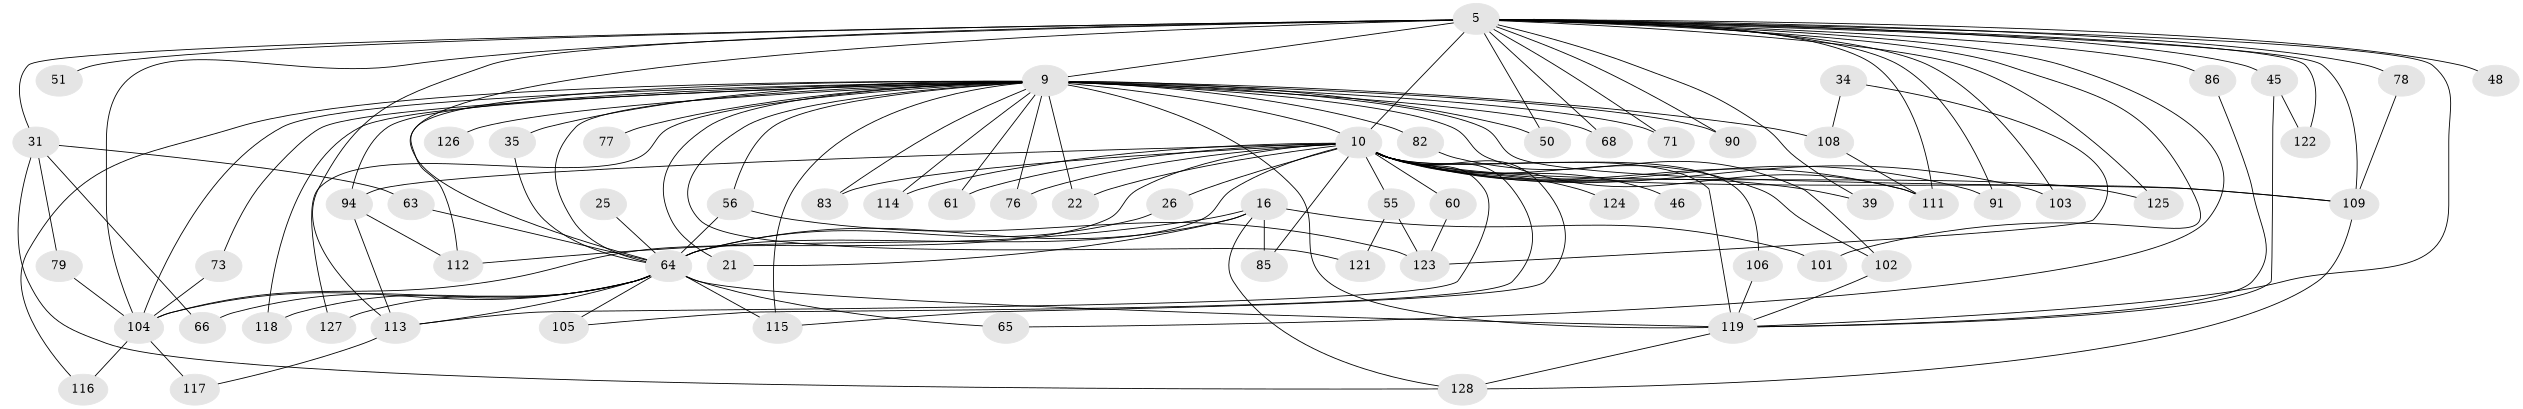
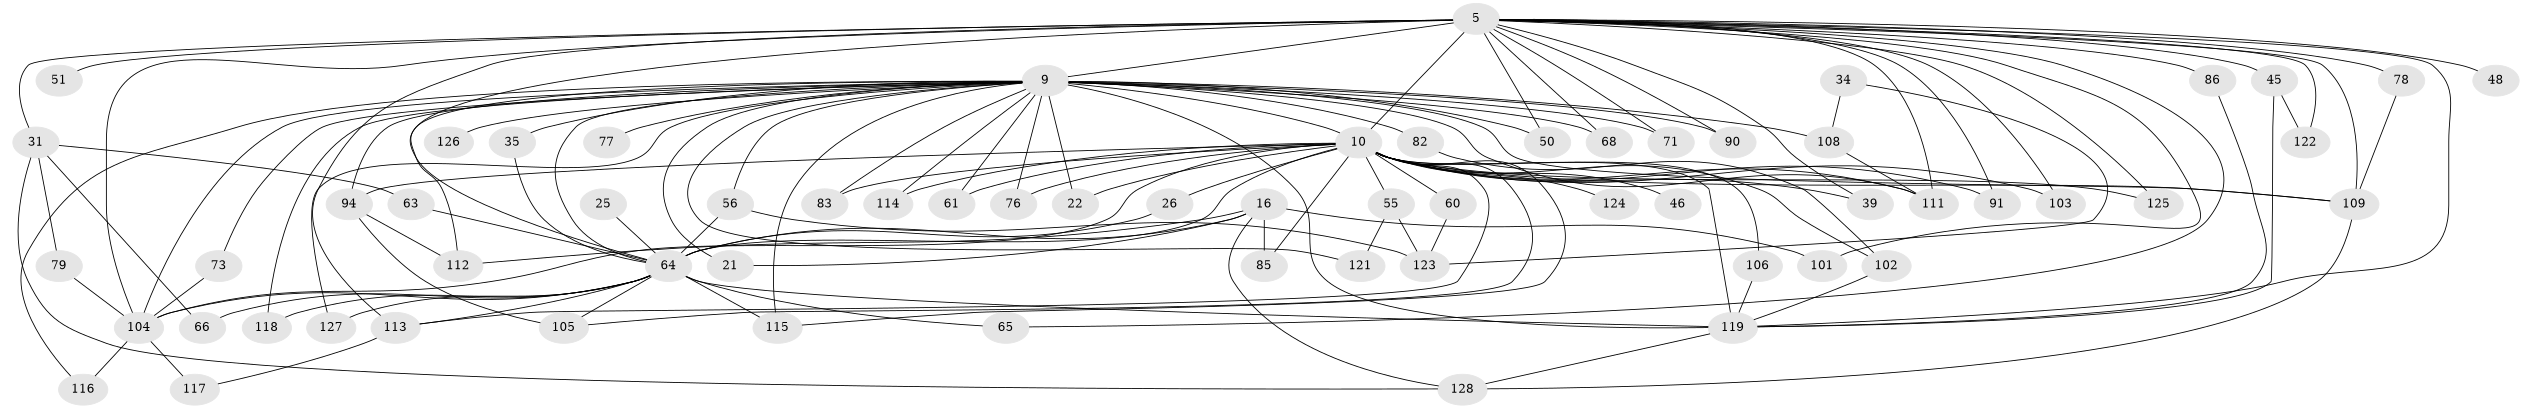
(372, 266) -> (425, 281)
